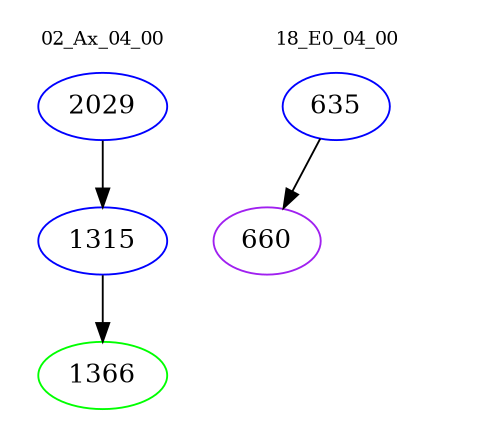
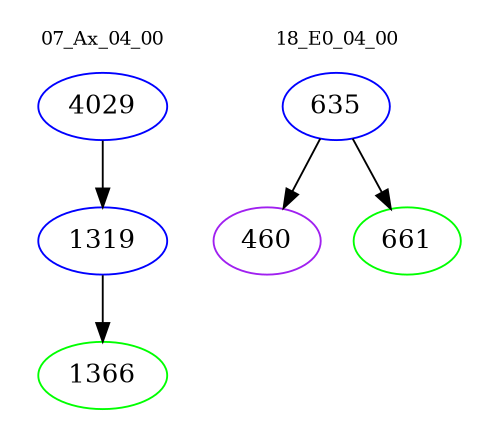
(103, 40) -> (103, 40)
(103, 106) -> (103, 106)
(103, 241) -> (103, 241)
(267, 241) -> (267, 241)
none -> (407, 241)
